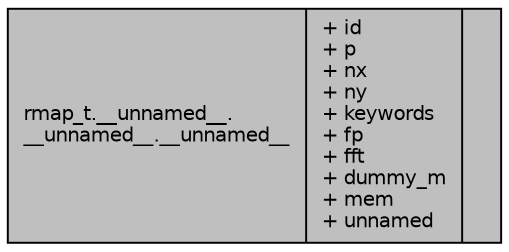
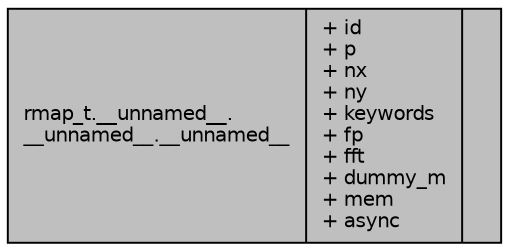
(378, 221) -> (361, 221)
